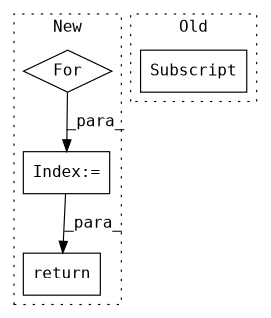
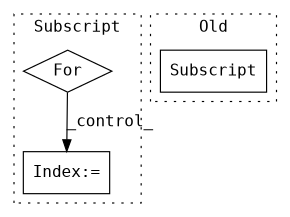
(68, 27) -> (78, 27)
(96, 122) -> (110, 122)
(62, 274) -> none
